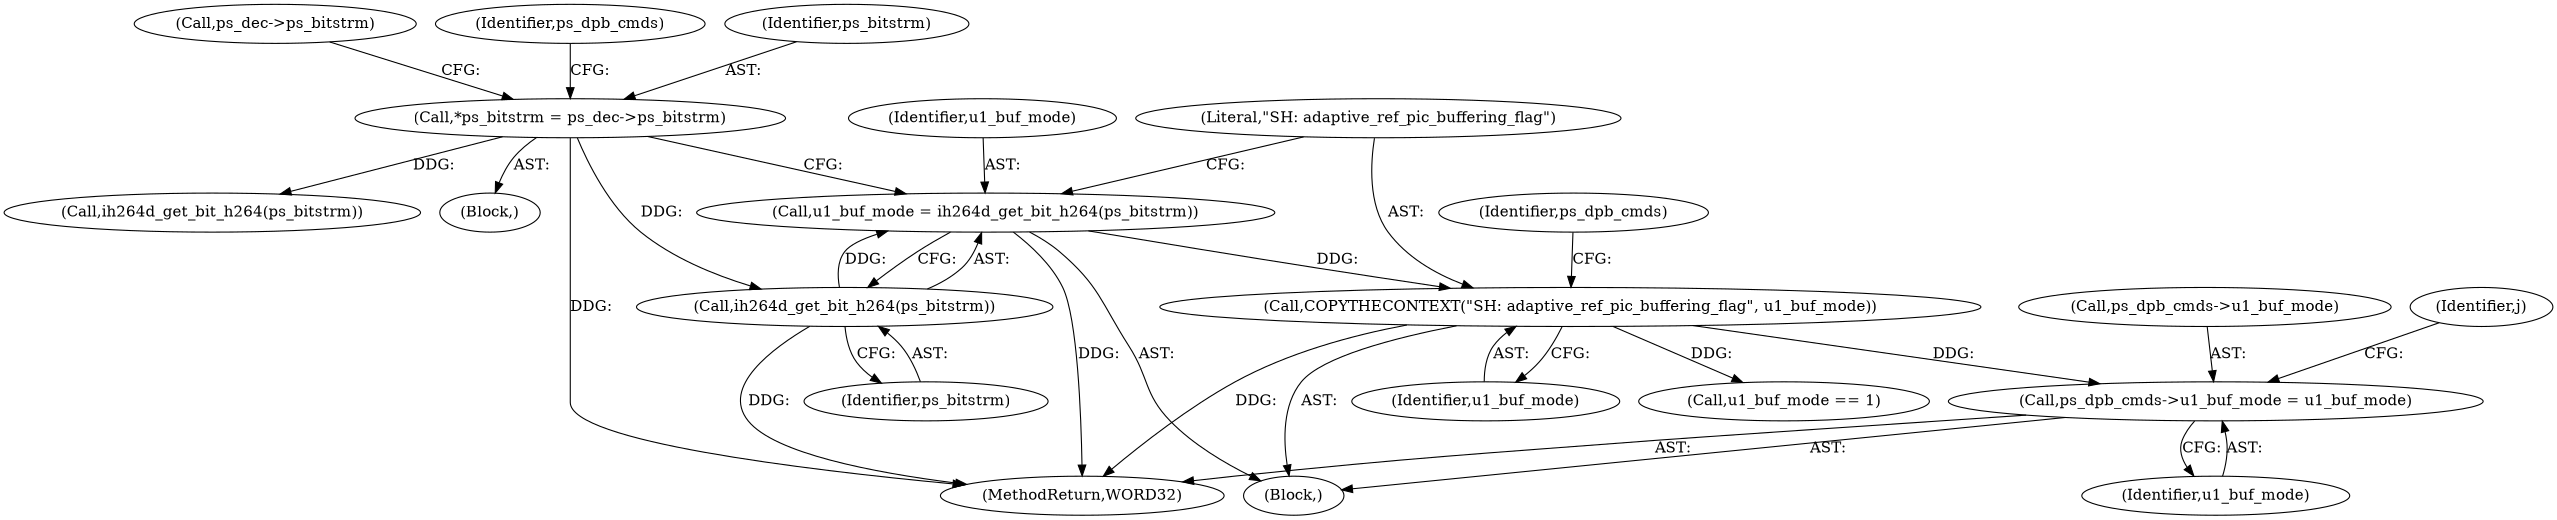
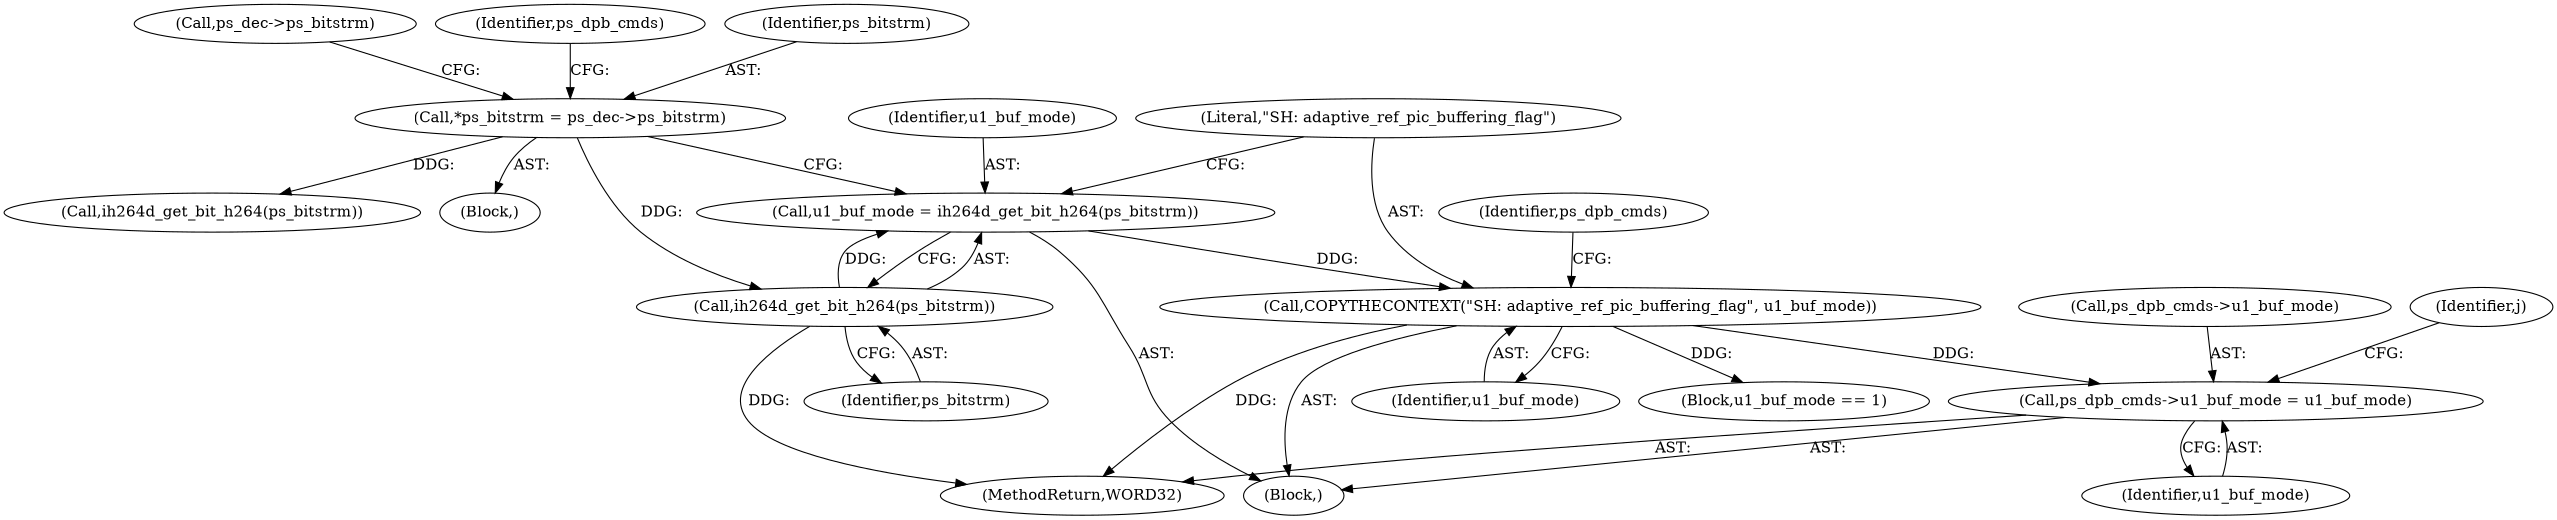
(1074, 338) -> none
(1784, 401) -> (1784, 401)
(626, 434) -> none
